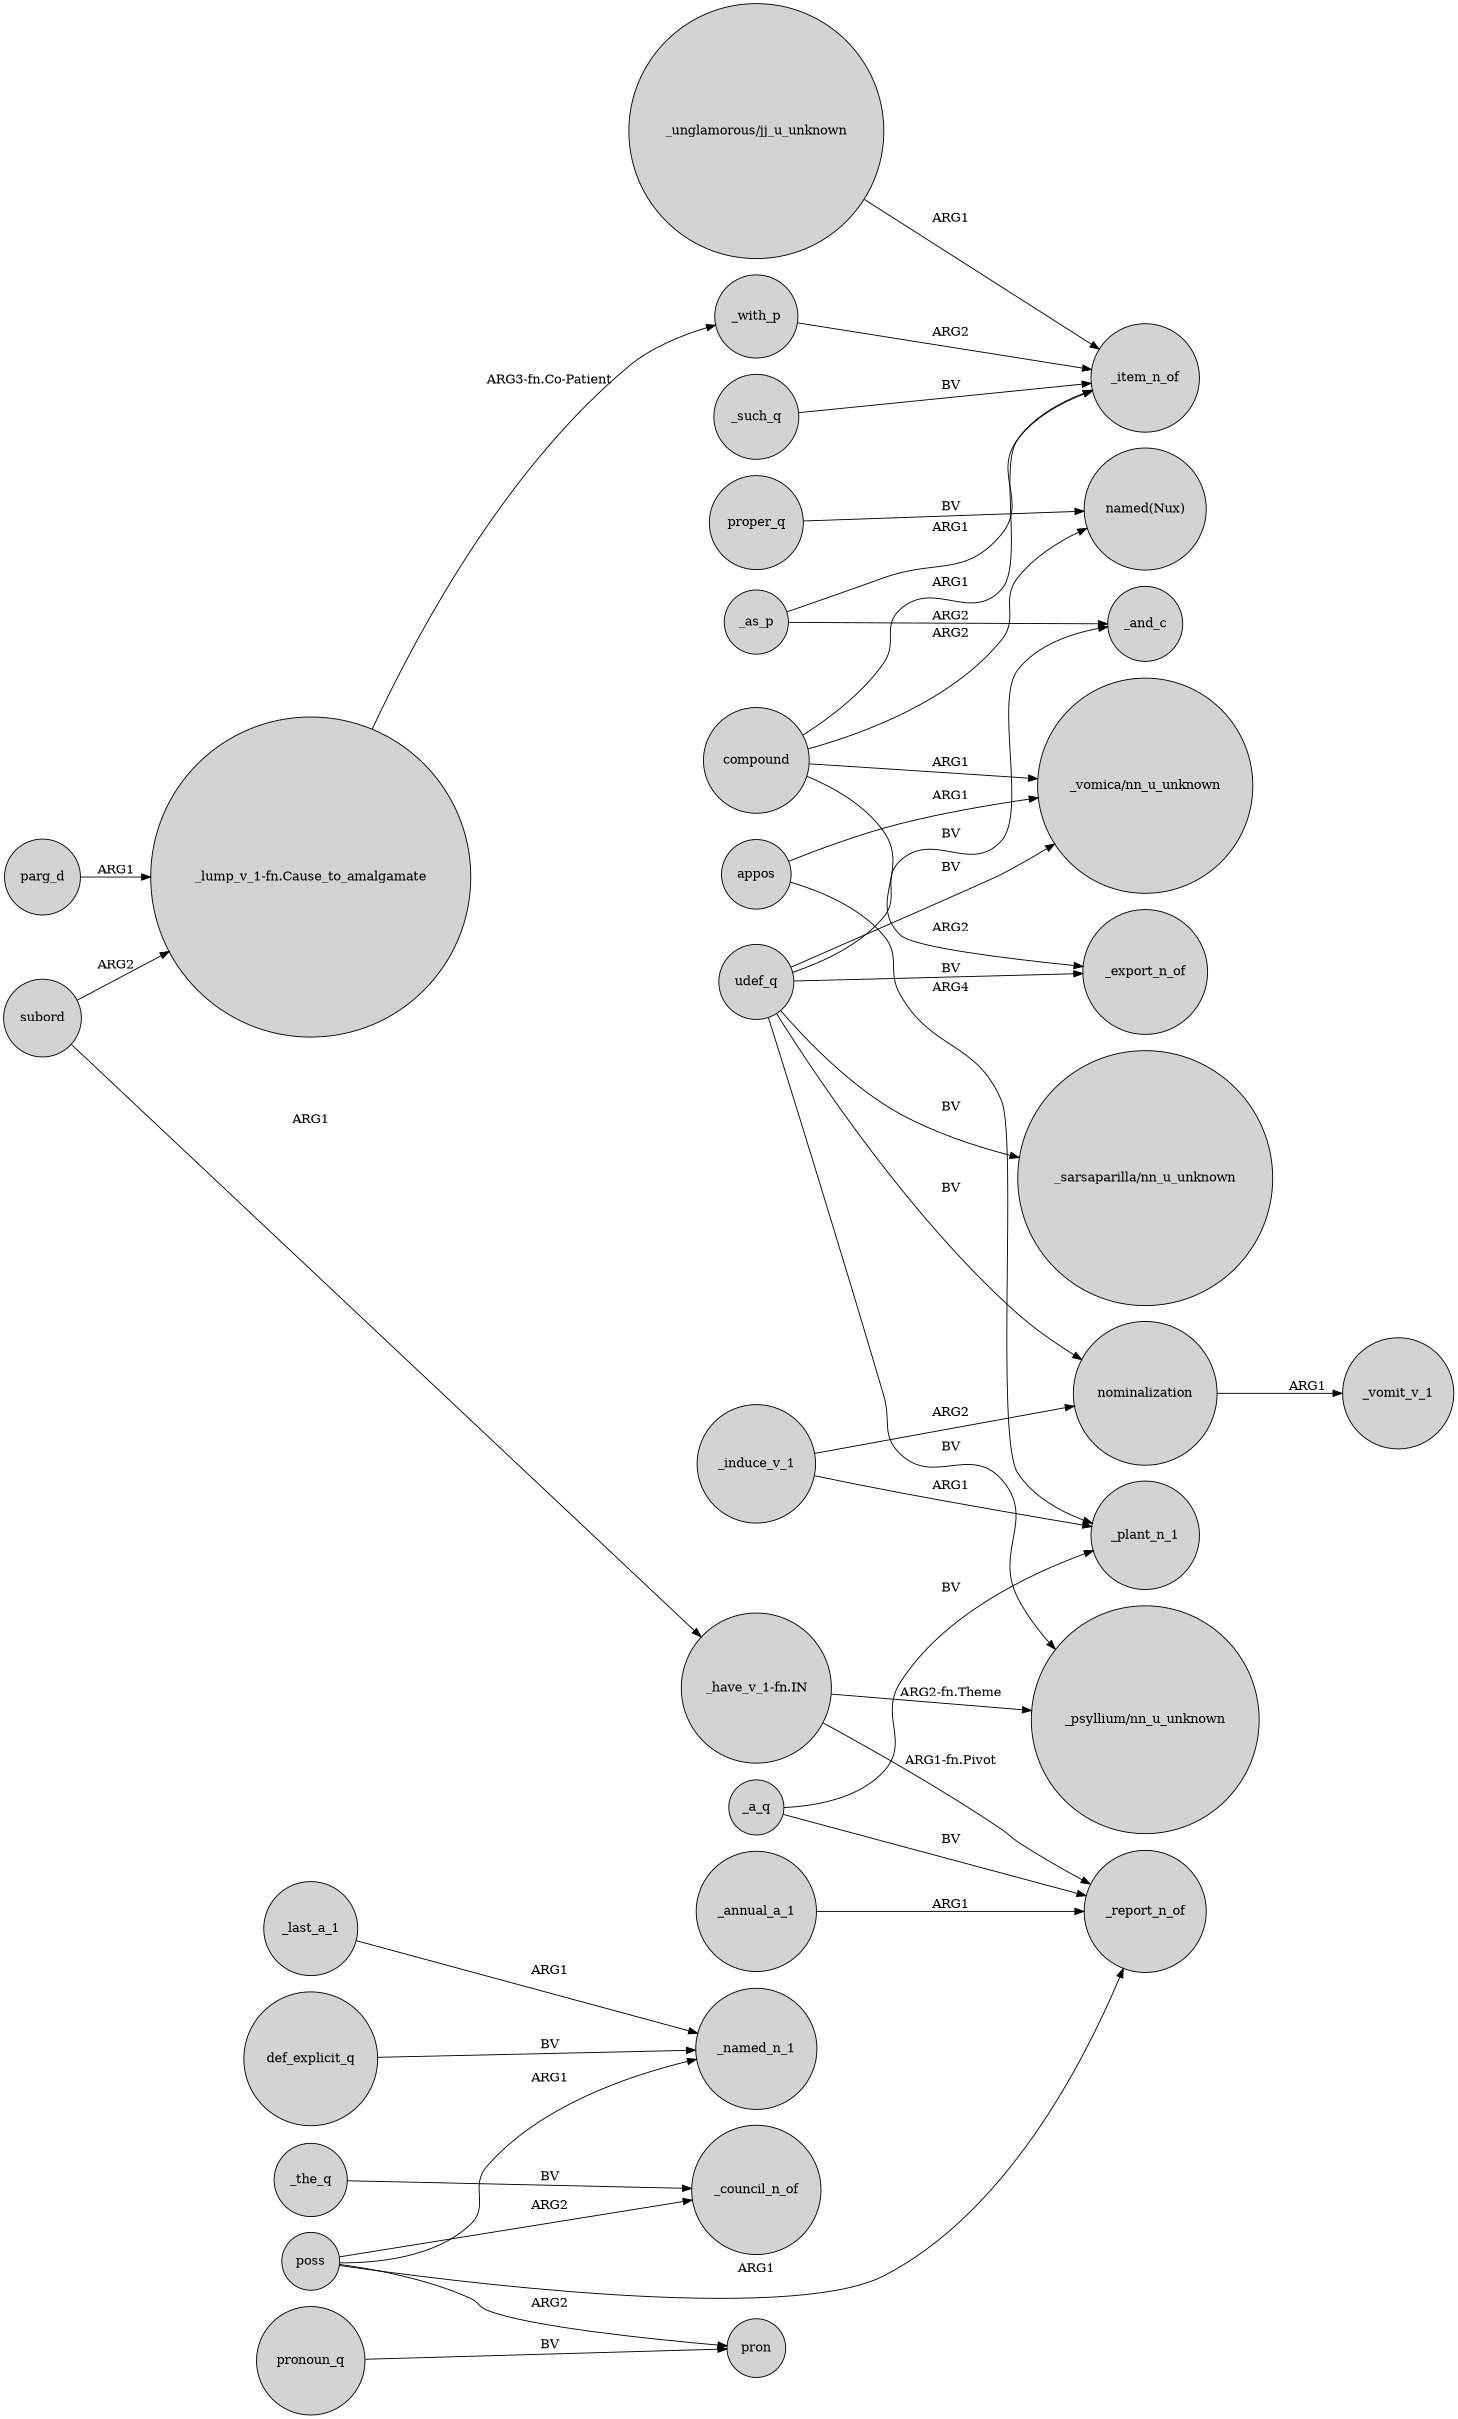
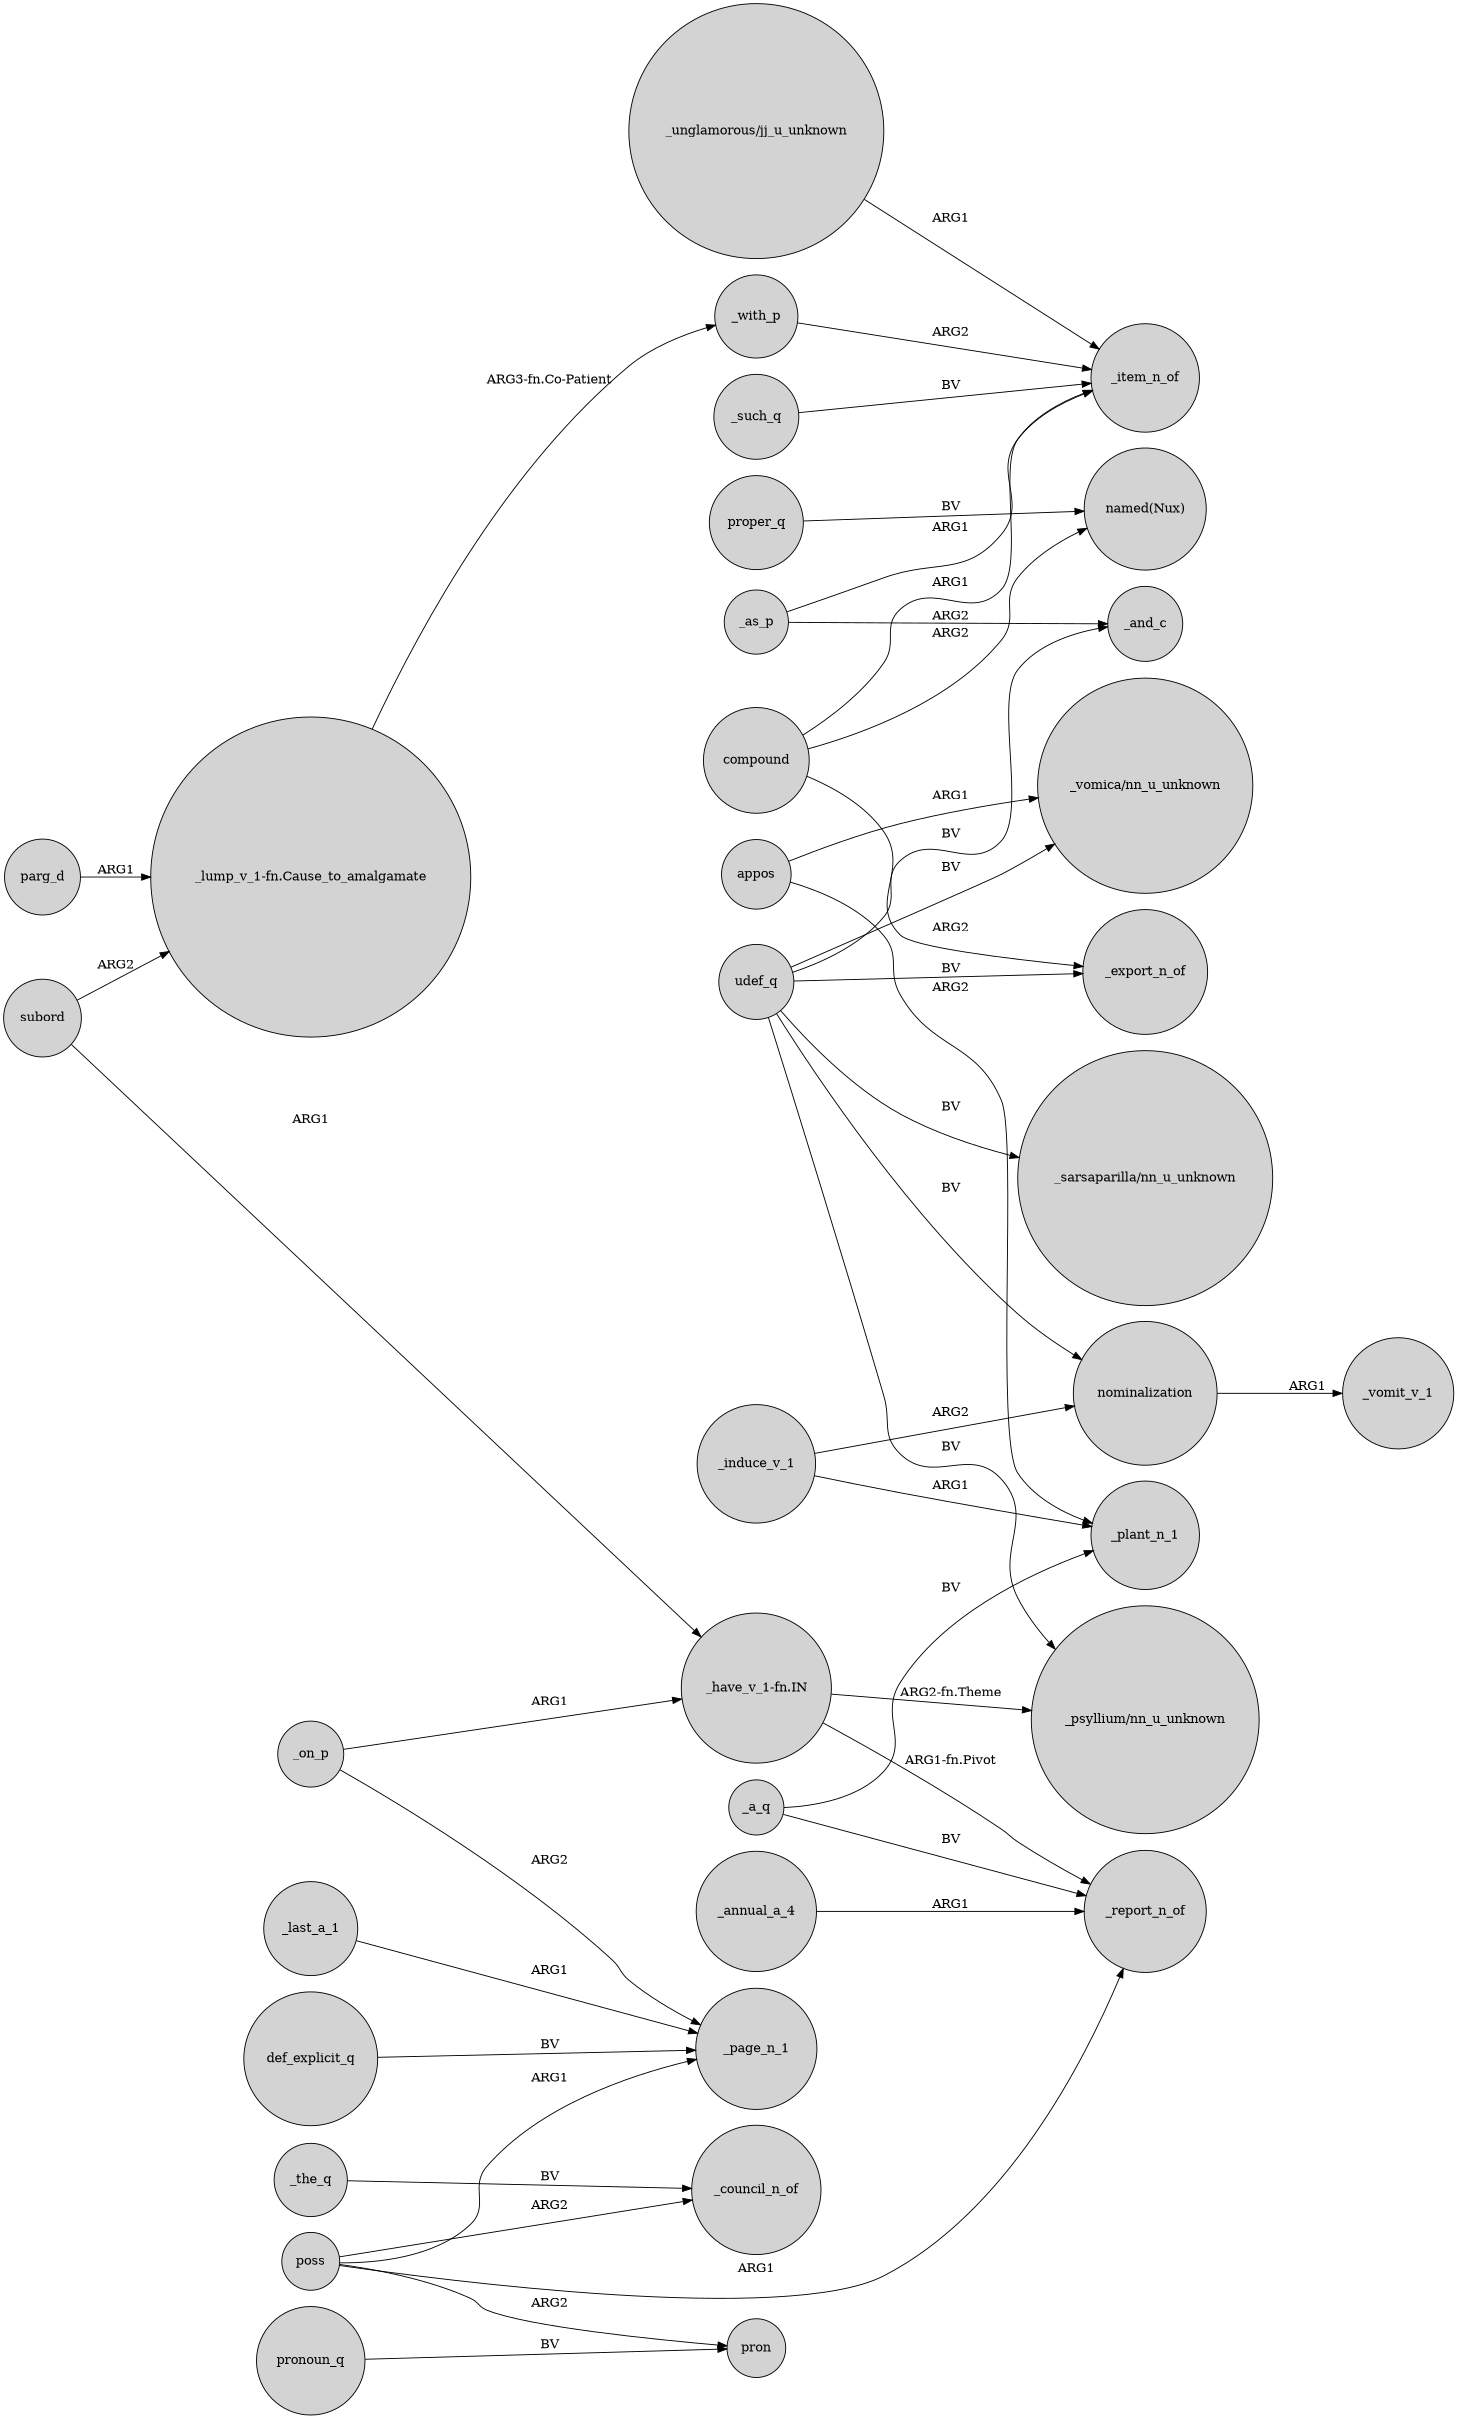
(919, 771) -> none
(951, 988) -> (951, 988)
none -> (311, 1754)
(756, 1911) -> (756, 1911)
(756, 2049) -> (756, 2049)
